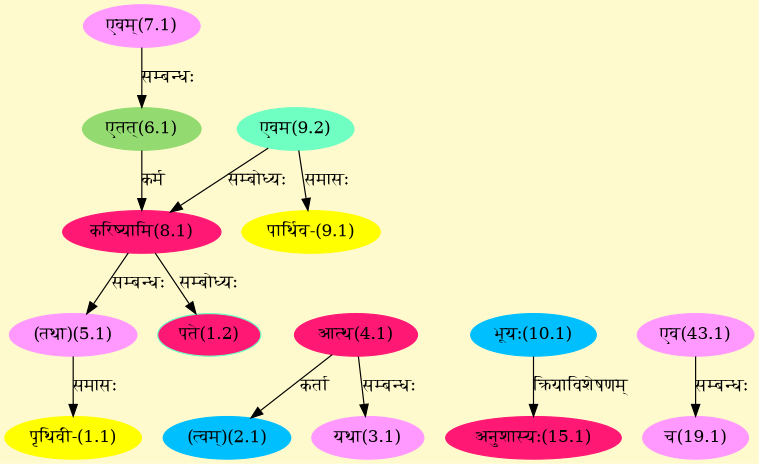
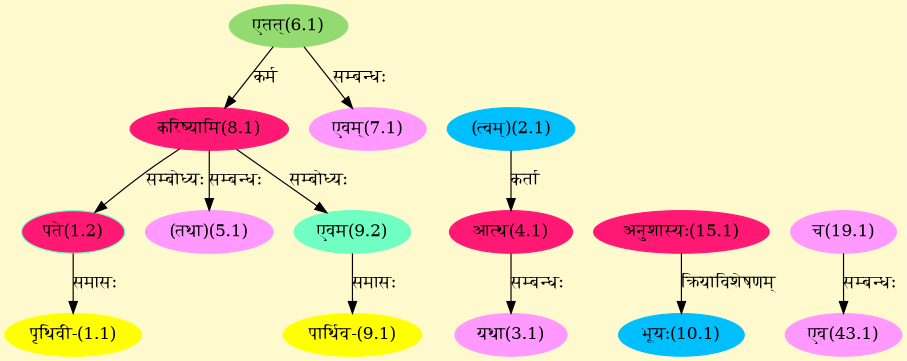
(142, 72) -> (325, 73)
(224, 177) -> (277, 178)
(73, 380) -> (73, 277)
(533, 380) -> (681, 277)
(696, 380) -> (844, 277)
(296, 383) -> (511, 174)
